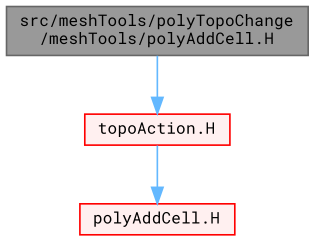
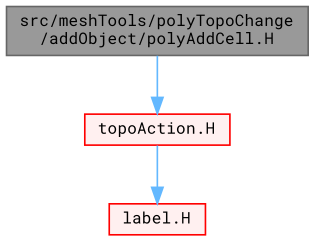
(157, 31) -> (157, 31)
(157, 219) -> (157, 219)
